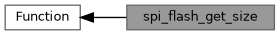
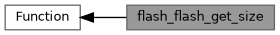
(201, 17) -> (201, 17)
